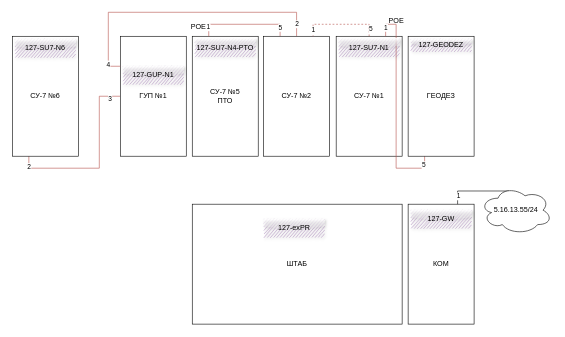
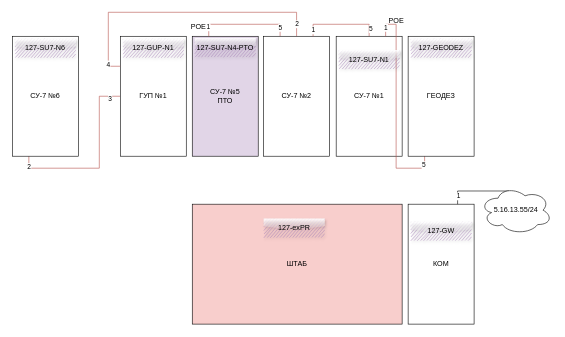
(341, 24) -> (341, 24)
(441, 45) -> (441, 48)
(369, 48) -> (369, 60)
(153, 75) -> (153, 48)
(225, 96) -> (225, 96)
(441, 219) -> (441, 231)
(297, 264) -> (297, 264)
